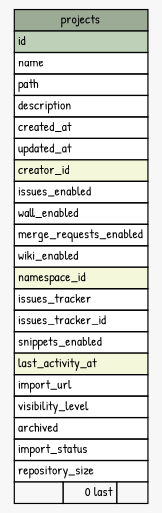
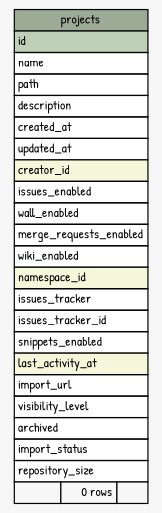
(99, 492) -> (97, 492)
